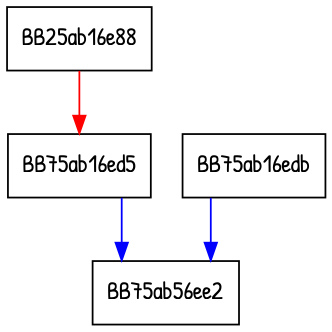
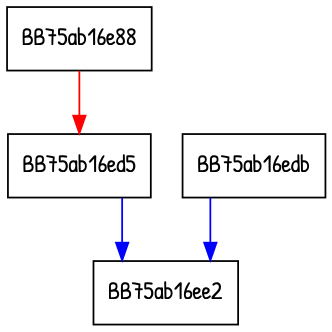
(79, 39) -> (79, 39)
(166, 293) -> (166, 293)
